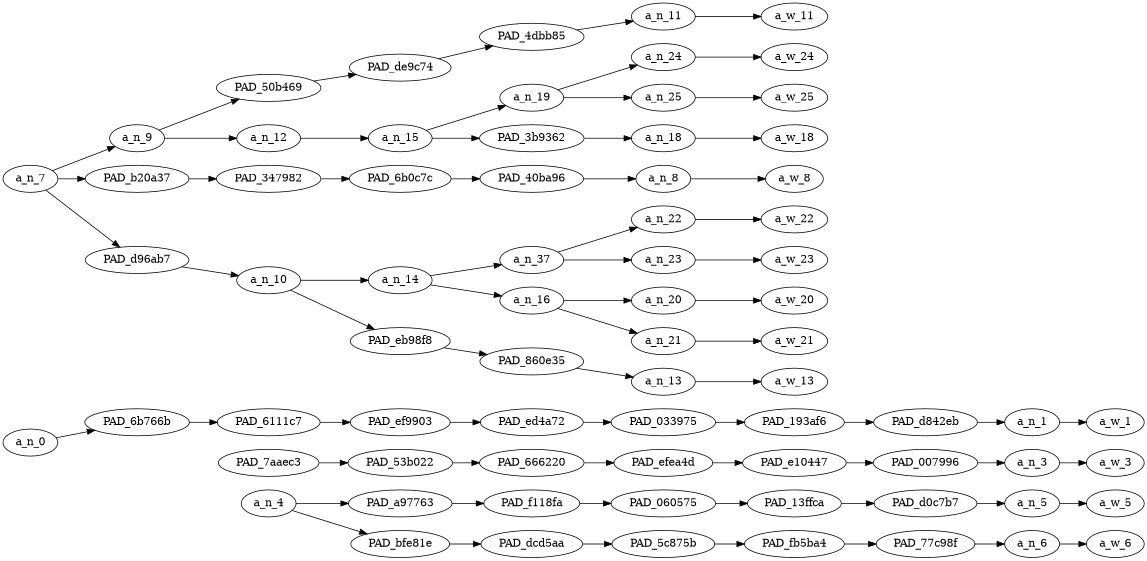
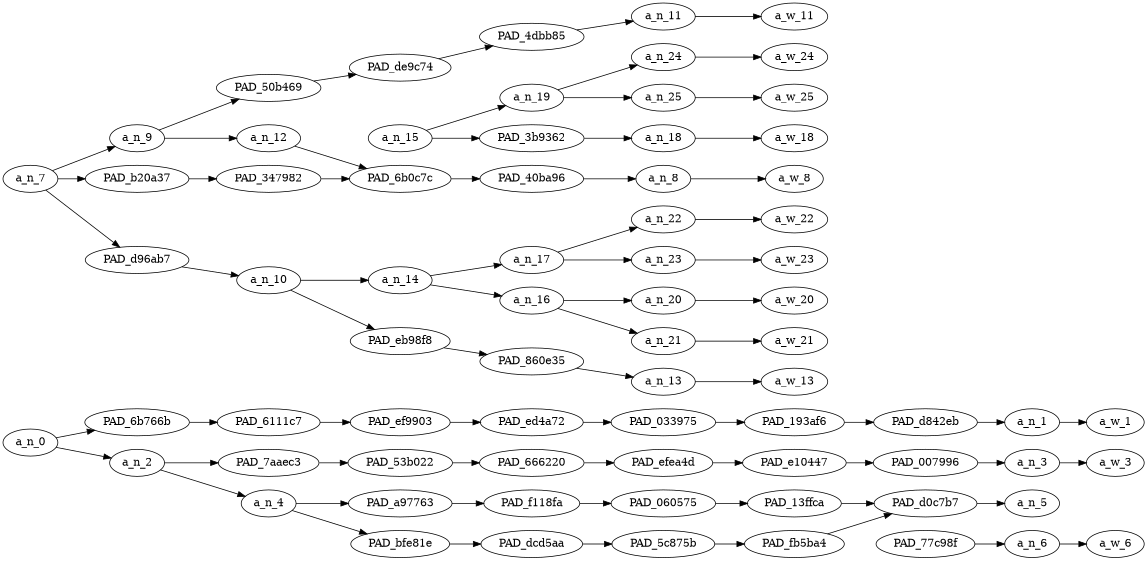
(331, 138) -> (327, 156)
(532, 260) -> (532, 260)
none -> (137, 463)
(1115, 503) -> none
(857, 544) -> (856, 525)
